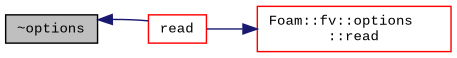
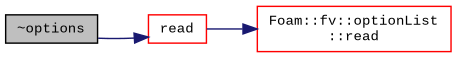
(131, 20) -> (116, 39)
(354, 29) -> (354, 29)
